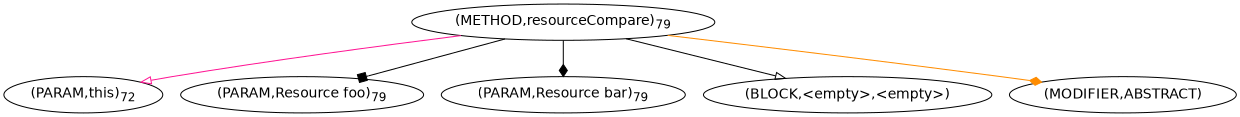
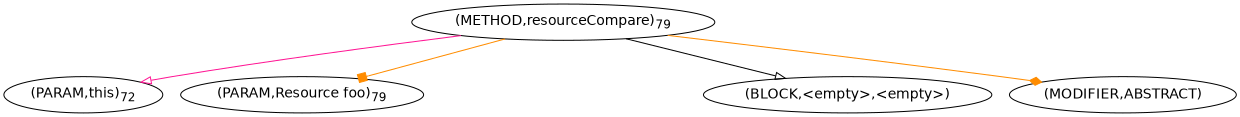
(437, 57) -> (437, 57)
(563, 95) -> none
